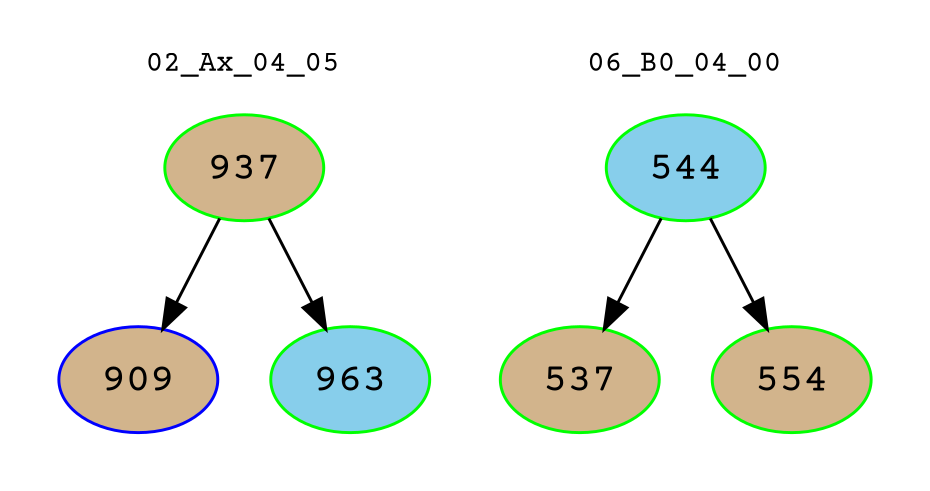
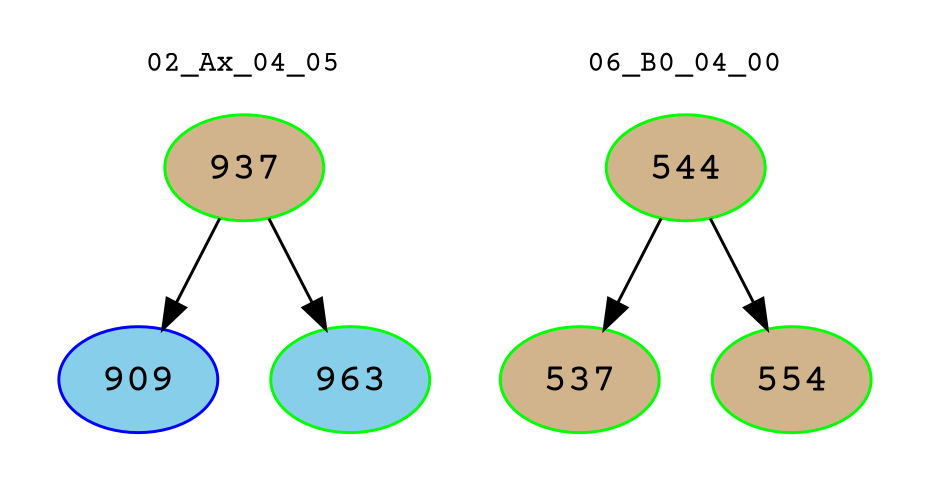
(686, 168) -> (686, 168)
(138, 380) -> (138, 380)
